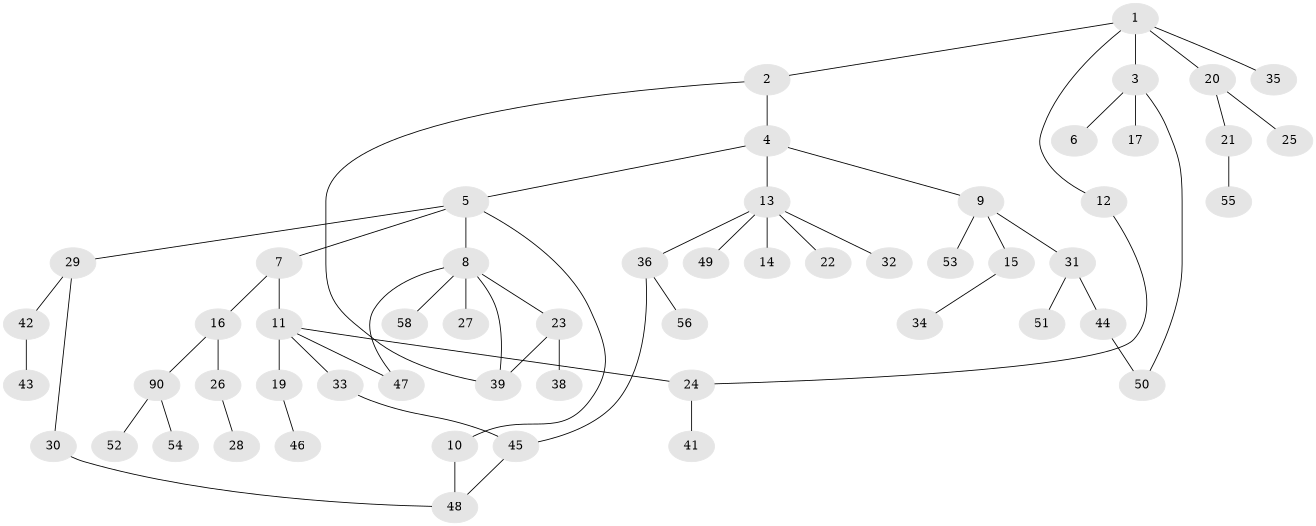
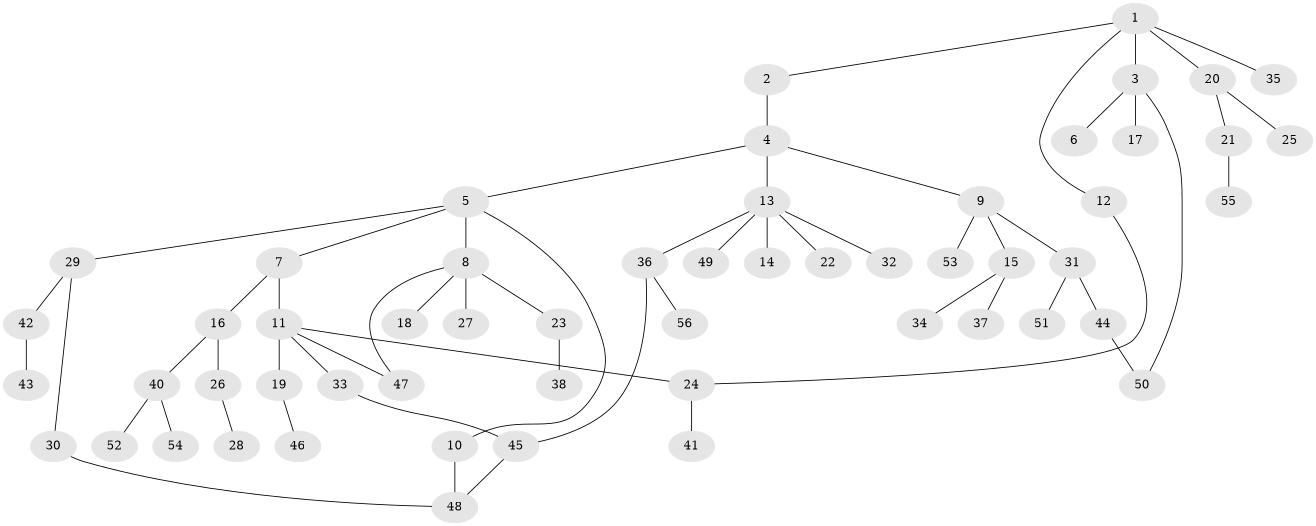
(405, 324) -> (405, 324)
none -> (981, 324)
(157, 385) -> (157, 385)
(498, 385) -> none
